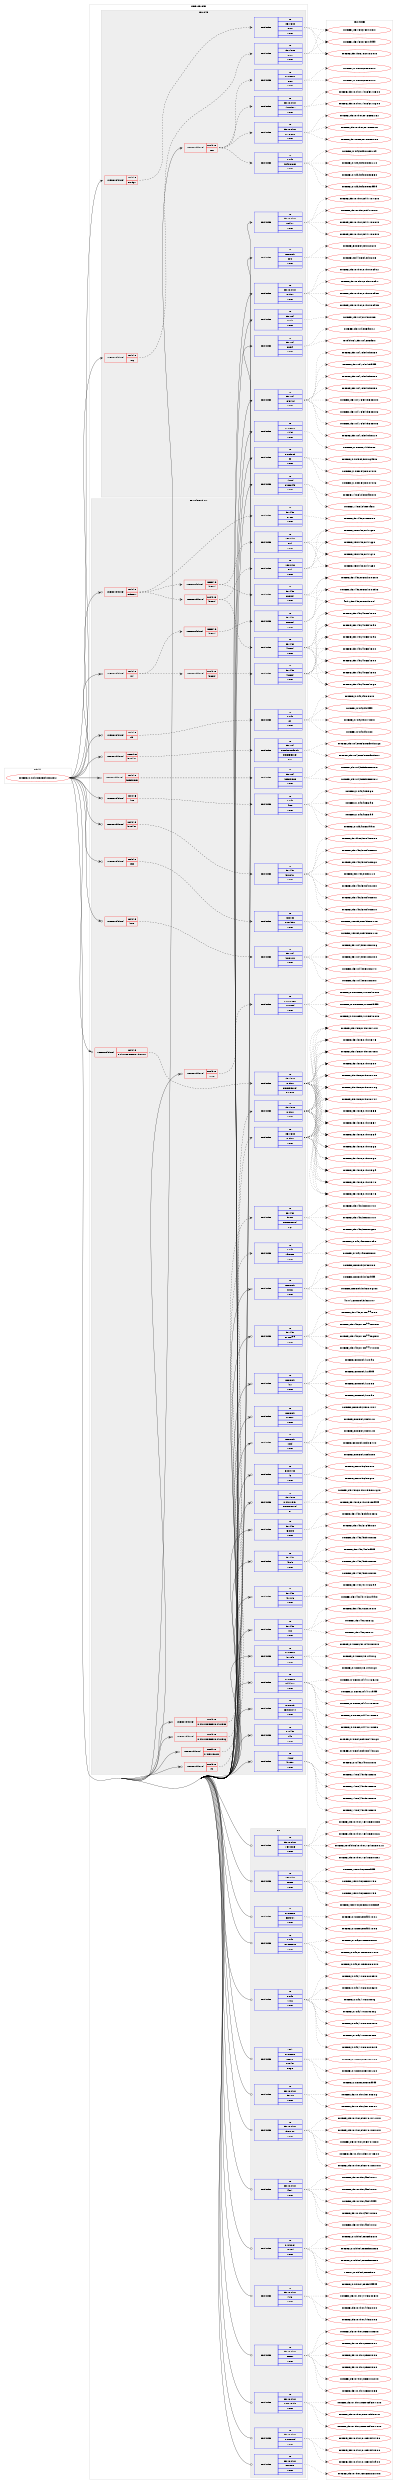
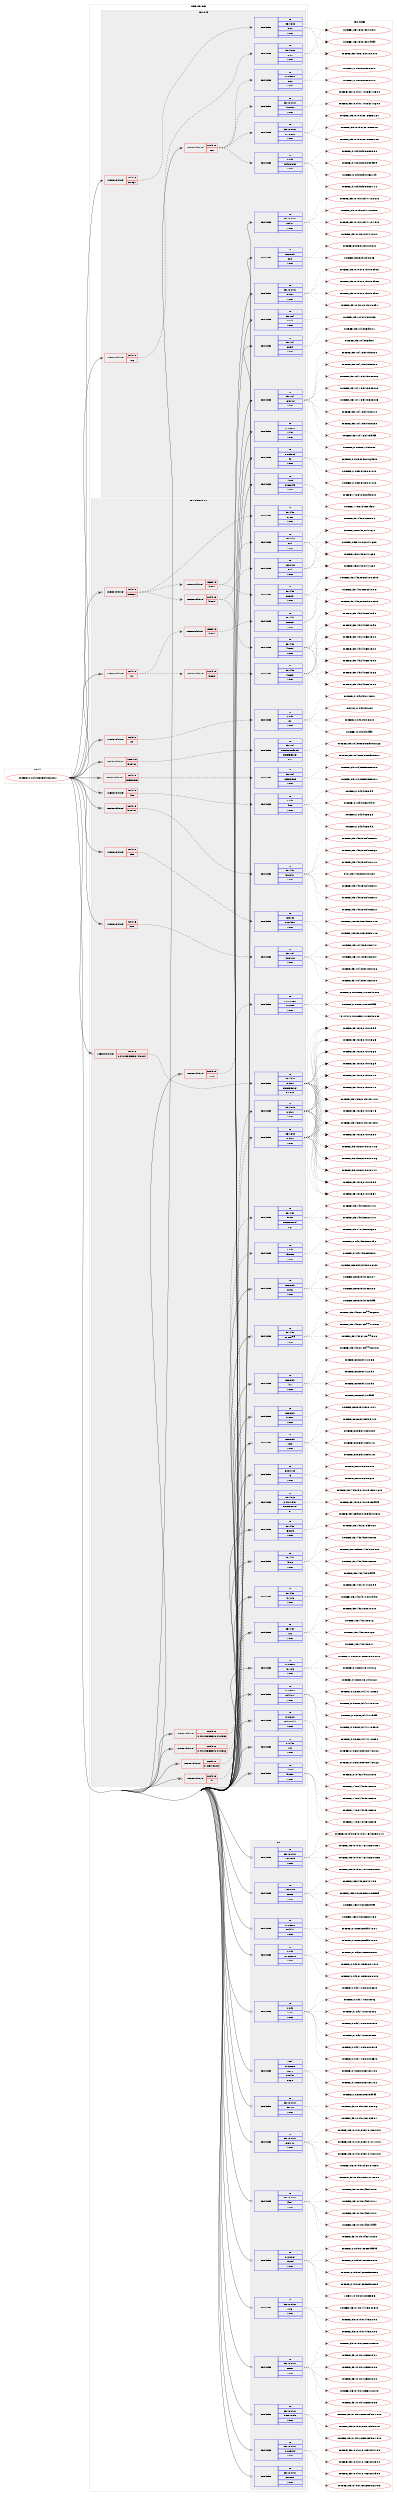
(359, 139) -> (359, 139)
(359, 234) -> (359, 210)
(359, 258) -> (359, 258)
(359, 341) -> (359, 341)
(359, 566) -> (359, 542)
(359, 601) -> (359, 590)
(359, 732) -> (359, 708)
(359, 838) -> (359, 910)
(359, 874) -> (359, 862)
(359, 886) -> (359, 874)
(359, 1004) -> (359, 1004)
(359, 1016) -> (359, 1016)
(359, 1230) -> (359, 1230)
(359, 1301) -> (359, 1277)
(359, 1490) -> (359, 1490)
(359, 1514) -> (359, 1514)
(359, 1573) -> (359, 1549)
none -> (359, 1632)
(359, 1644) -> (359, 1656)
(359, 1893) -> (359, 1881)
